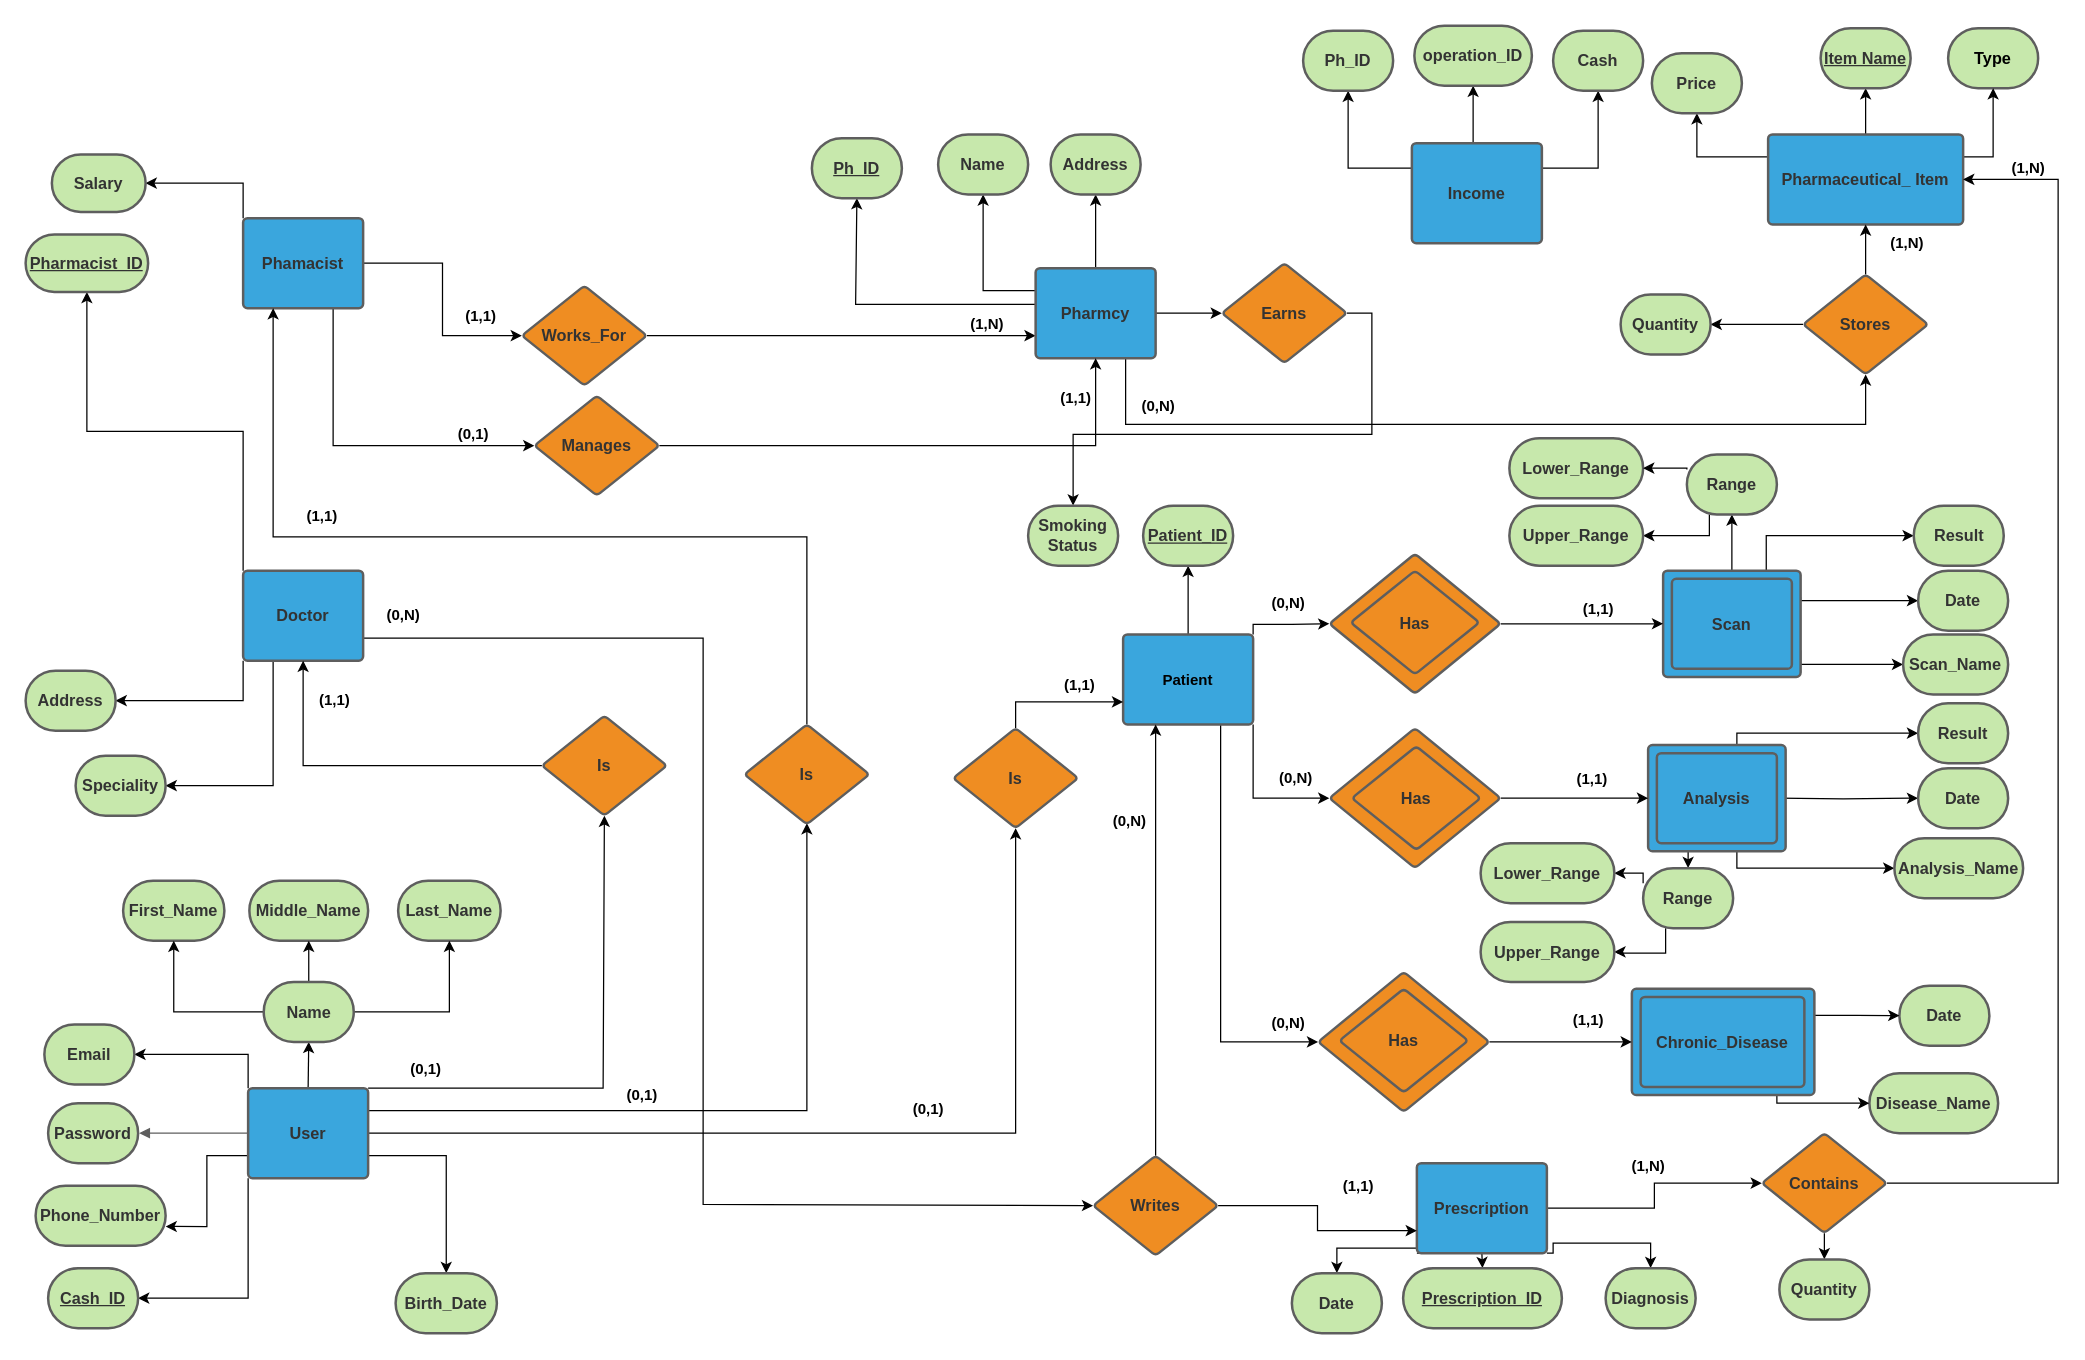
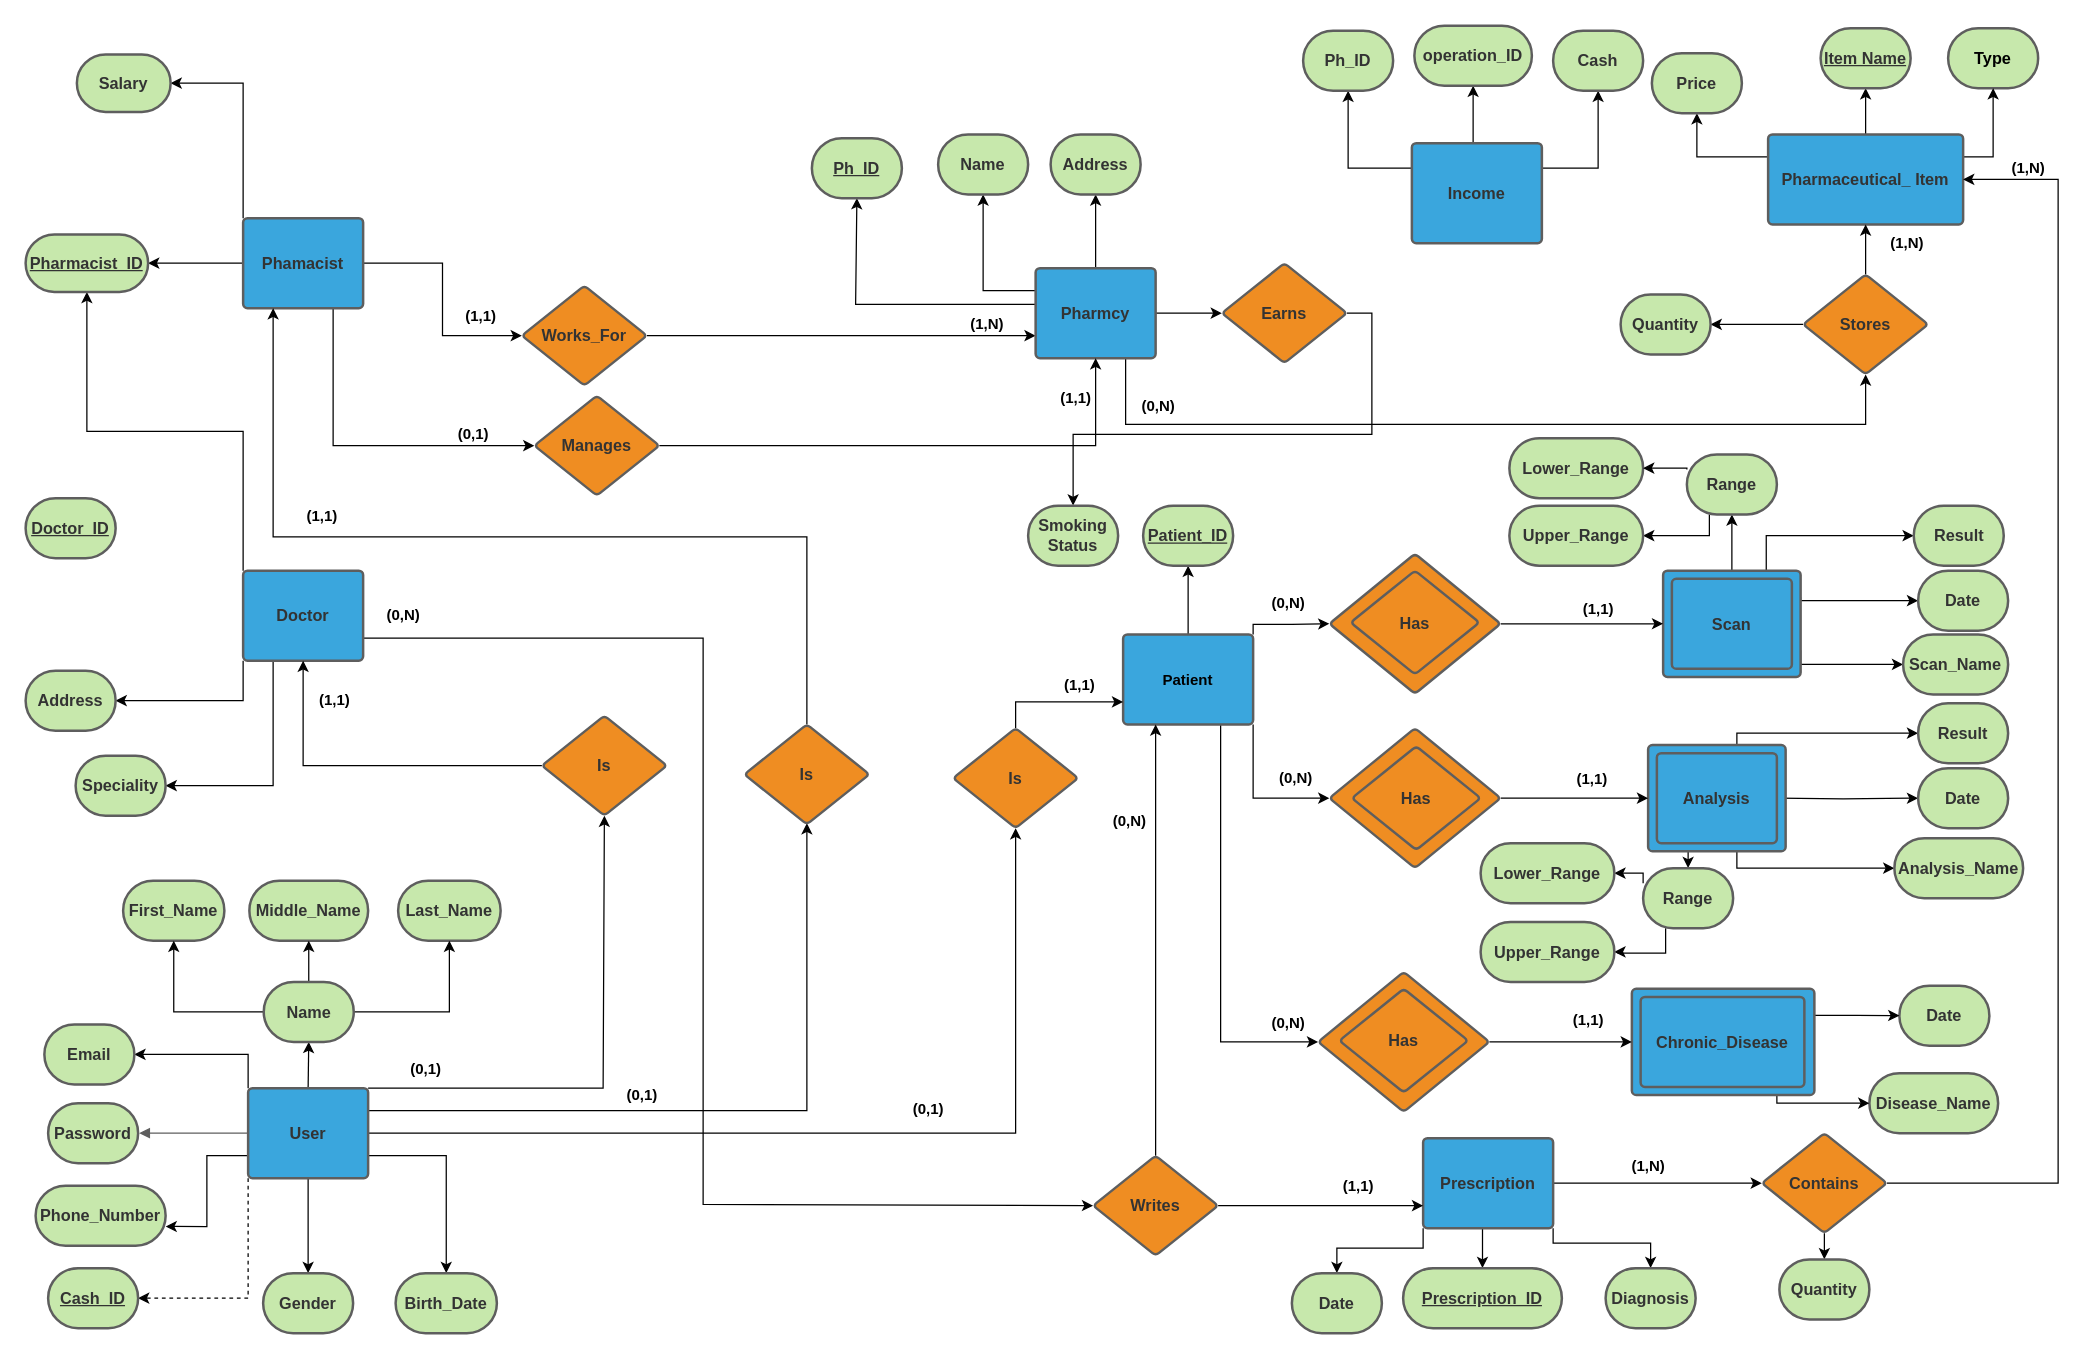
(99, 183) -> (124, 83)
none -> (200, 263)
none -> (71, 528)
(1482, 1208) -> (1488, 1183)
none -> (308, 1221)
(248, 1288) -> (248, 1288)
none -> (308, 1303)
